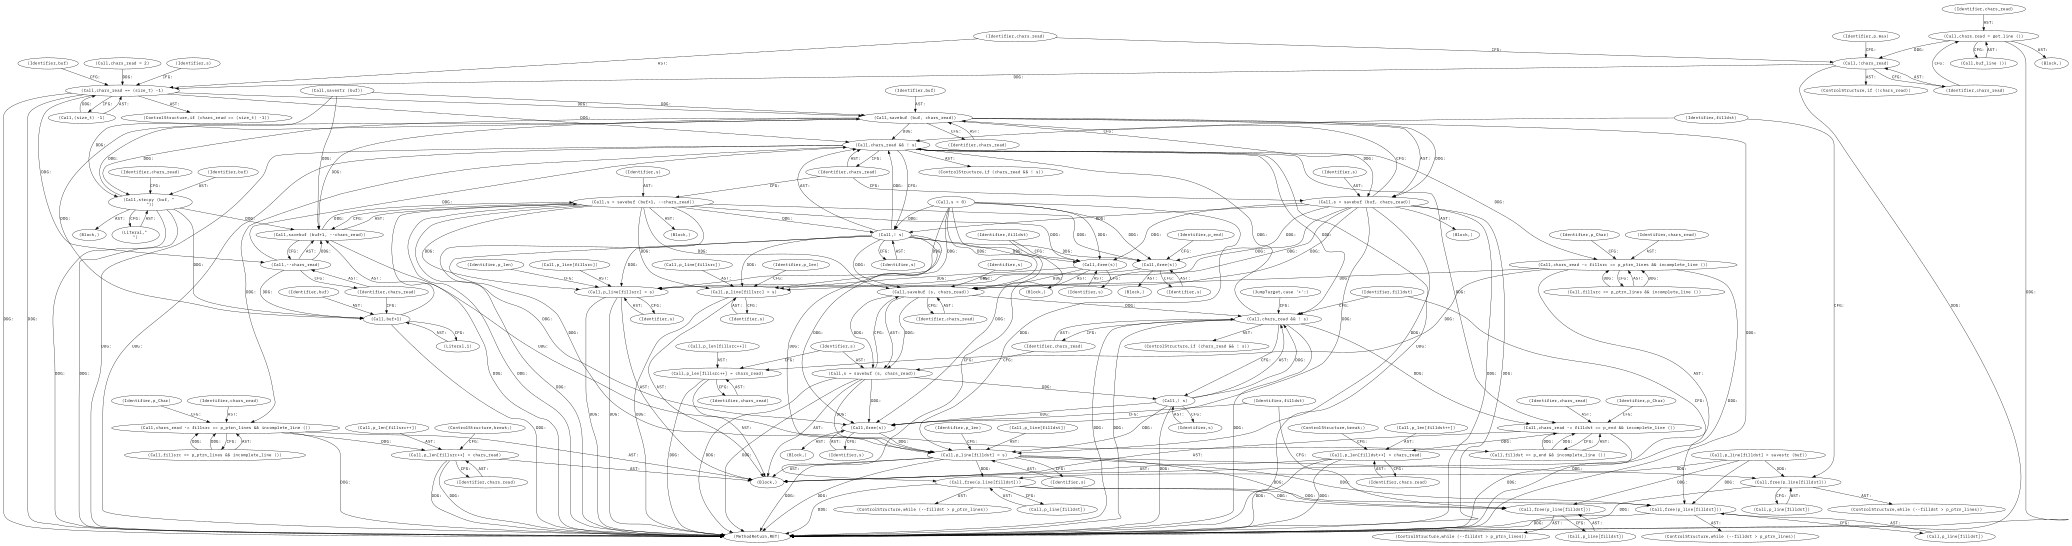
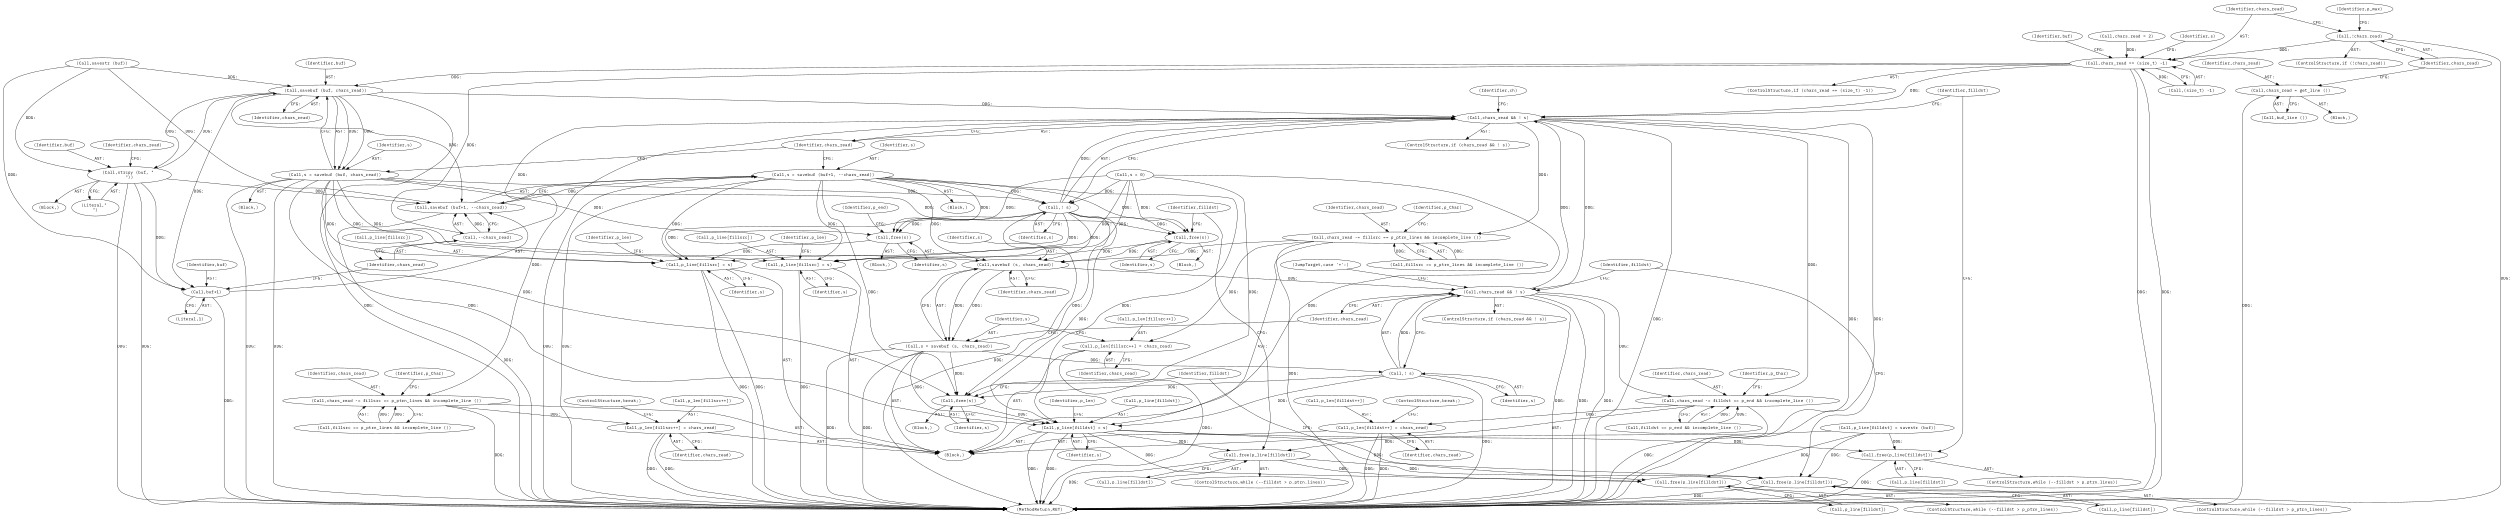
(1916, 47) -> none
none -> (1498, 91)
(1007, 255) -> none
(290, 310) -> (19, 204)
(916, 439) -> (534, 493)
